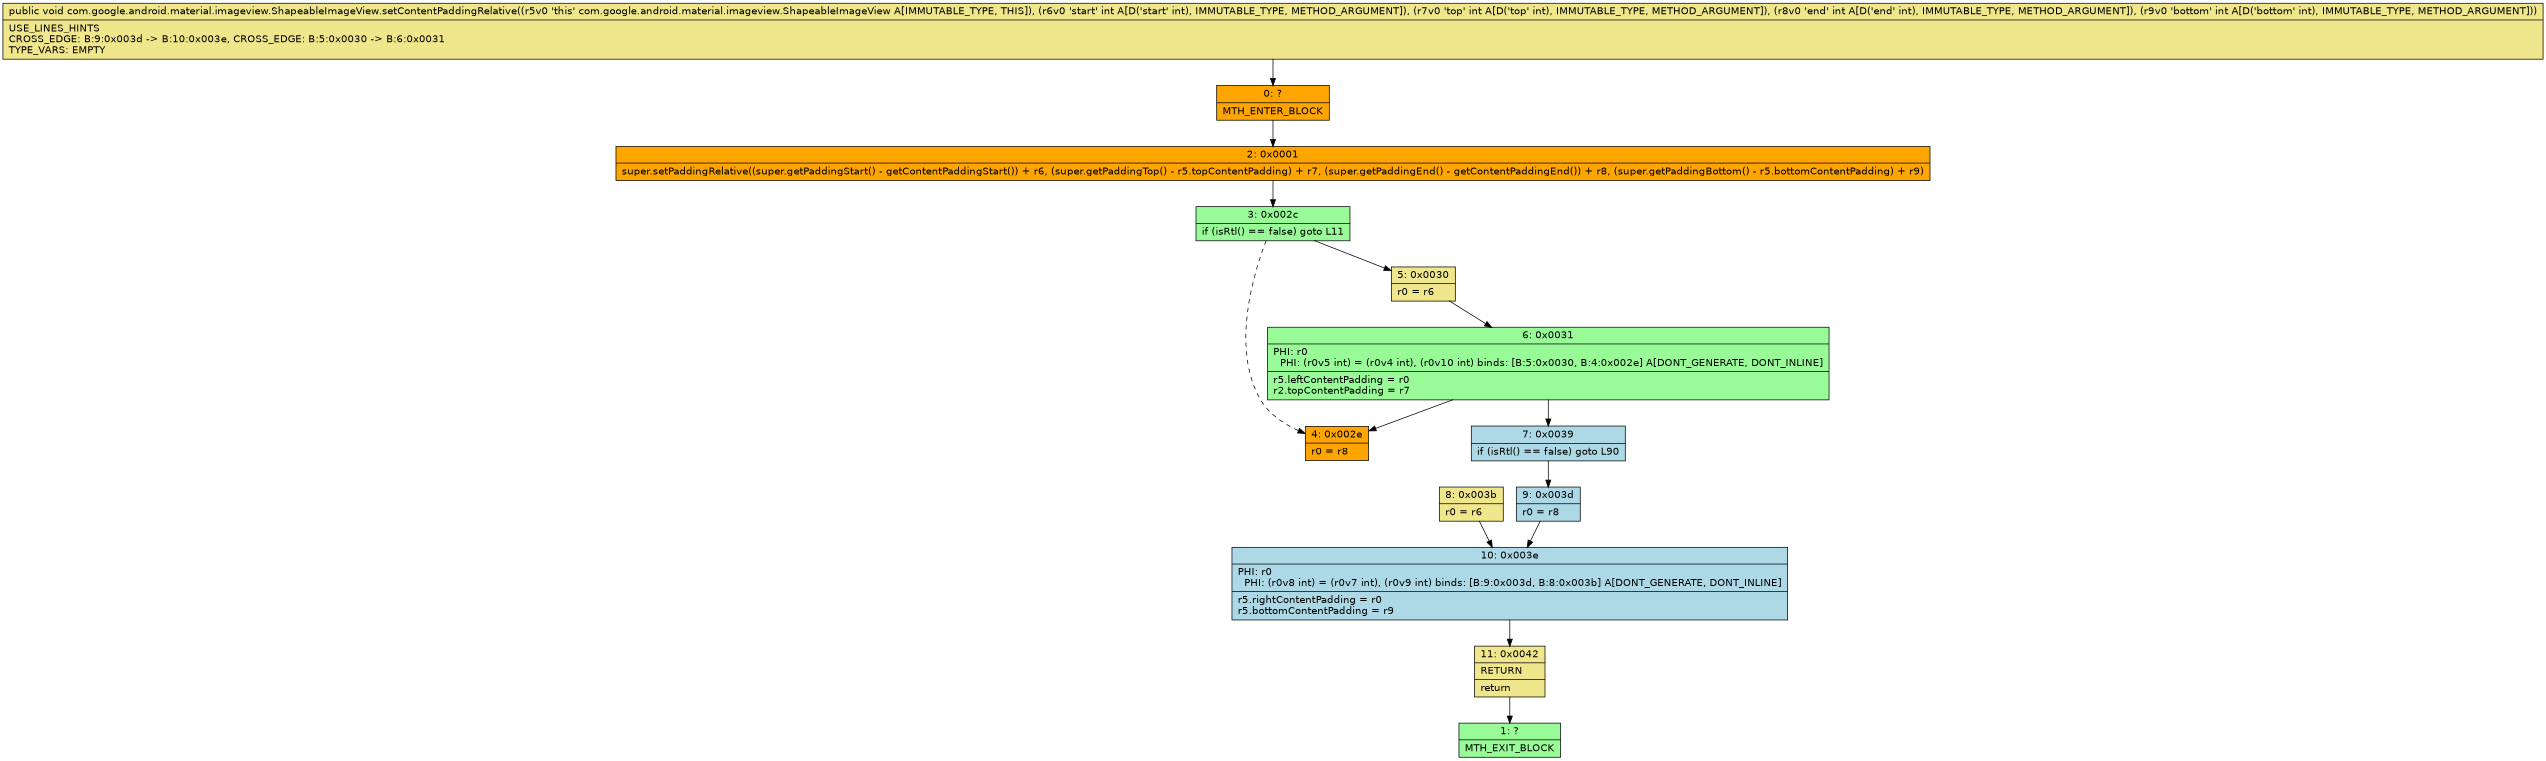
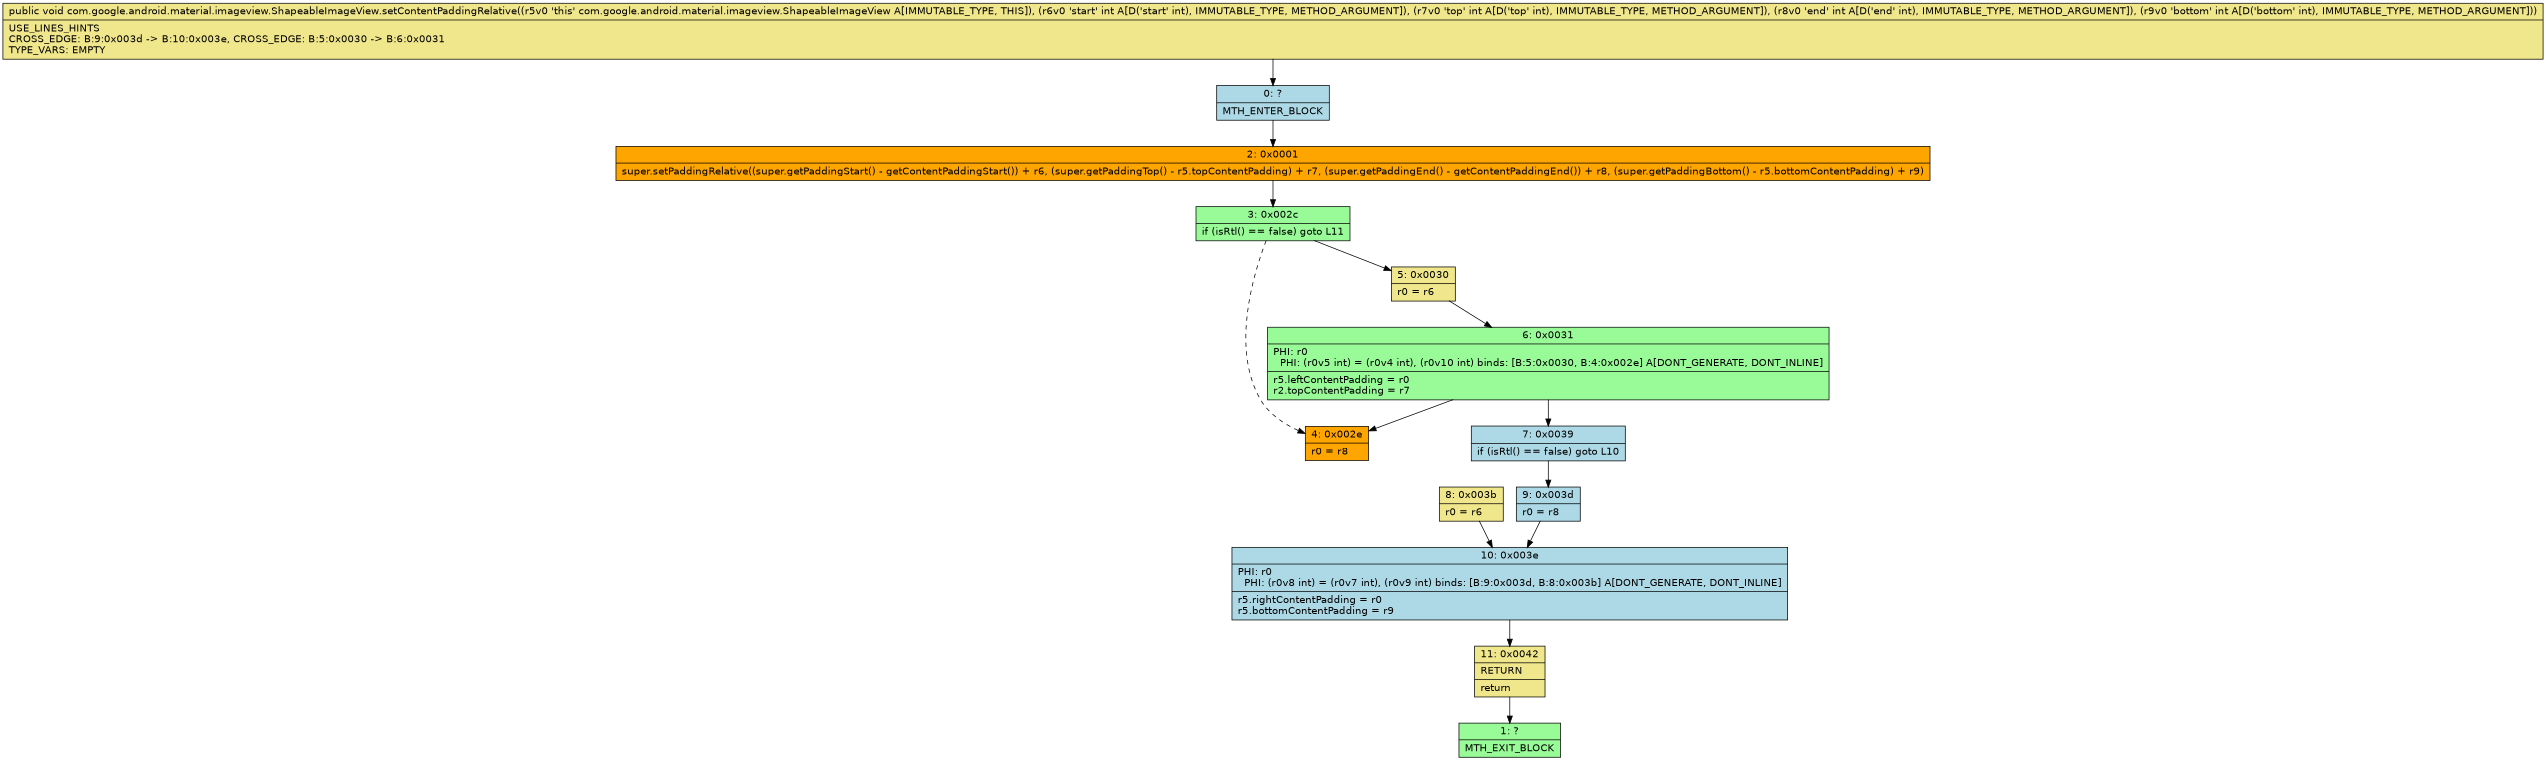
(1273, 103) -> (1273, 103)
(1548, 452) -> (1548, 452)
